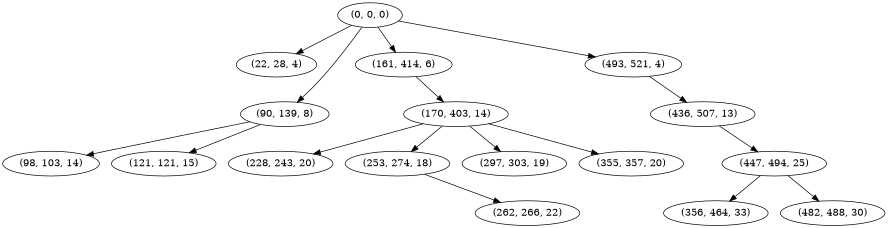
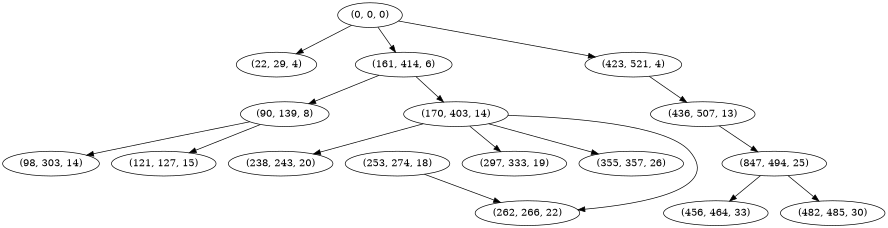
(334, 64) -> (347, 88)
(277, 65) -> (277, 65)
(633, 65) -> (633, 65)
(429, 137) -> (672, 139)
(51, 164) -> (51, 164)
(164, 164) -> (164, 164)
(281, 164) -> (281, 164)
(514, 164) -> (514, 164)
(631, 164) -> (631, 164)
(774, 164) -> (774, 164)
(716, 213) -> (716, 213)
(833, 213) -> (833, 213)
